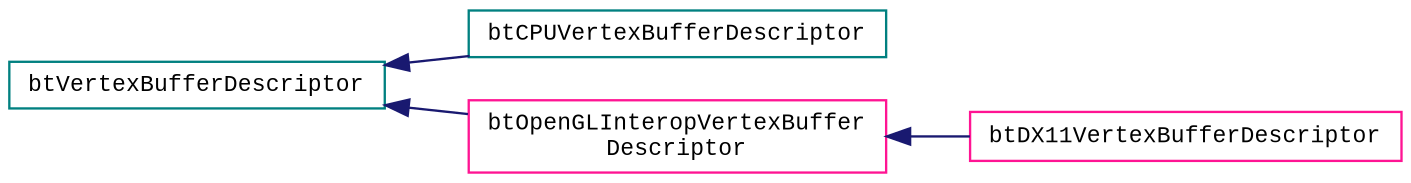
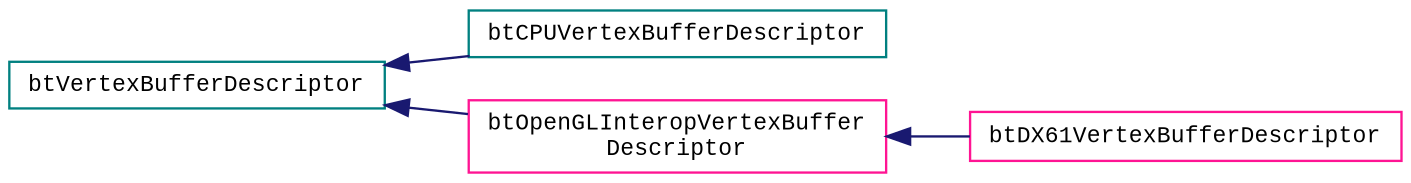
(1186, 136) -> (1186, 136)
